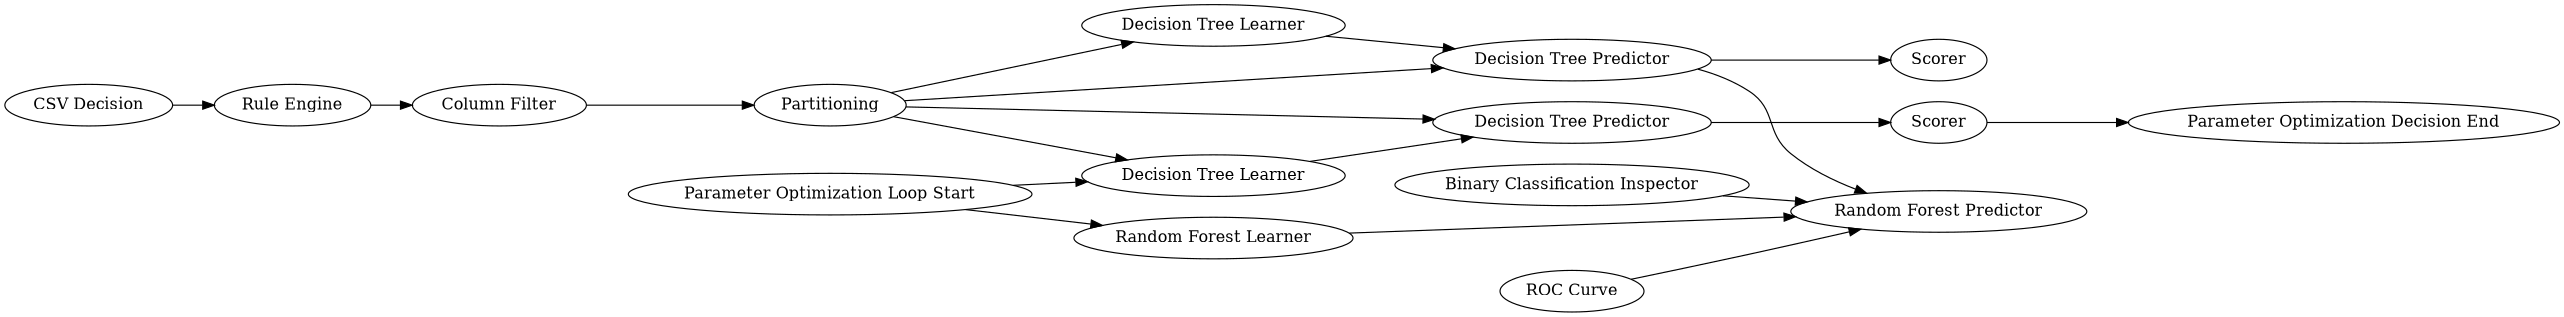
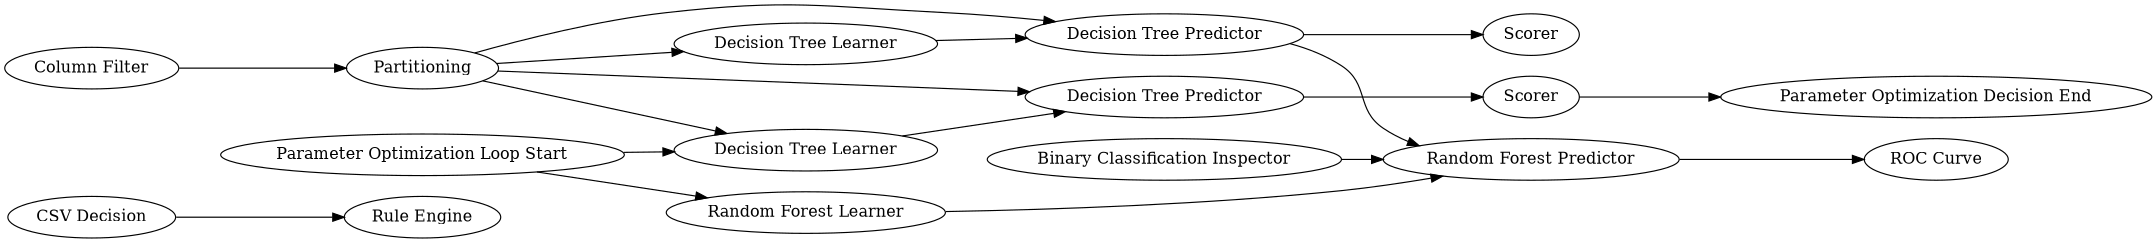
(386, 105) -> none
(1740, 256) -> (1766, 159)
